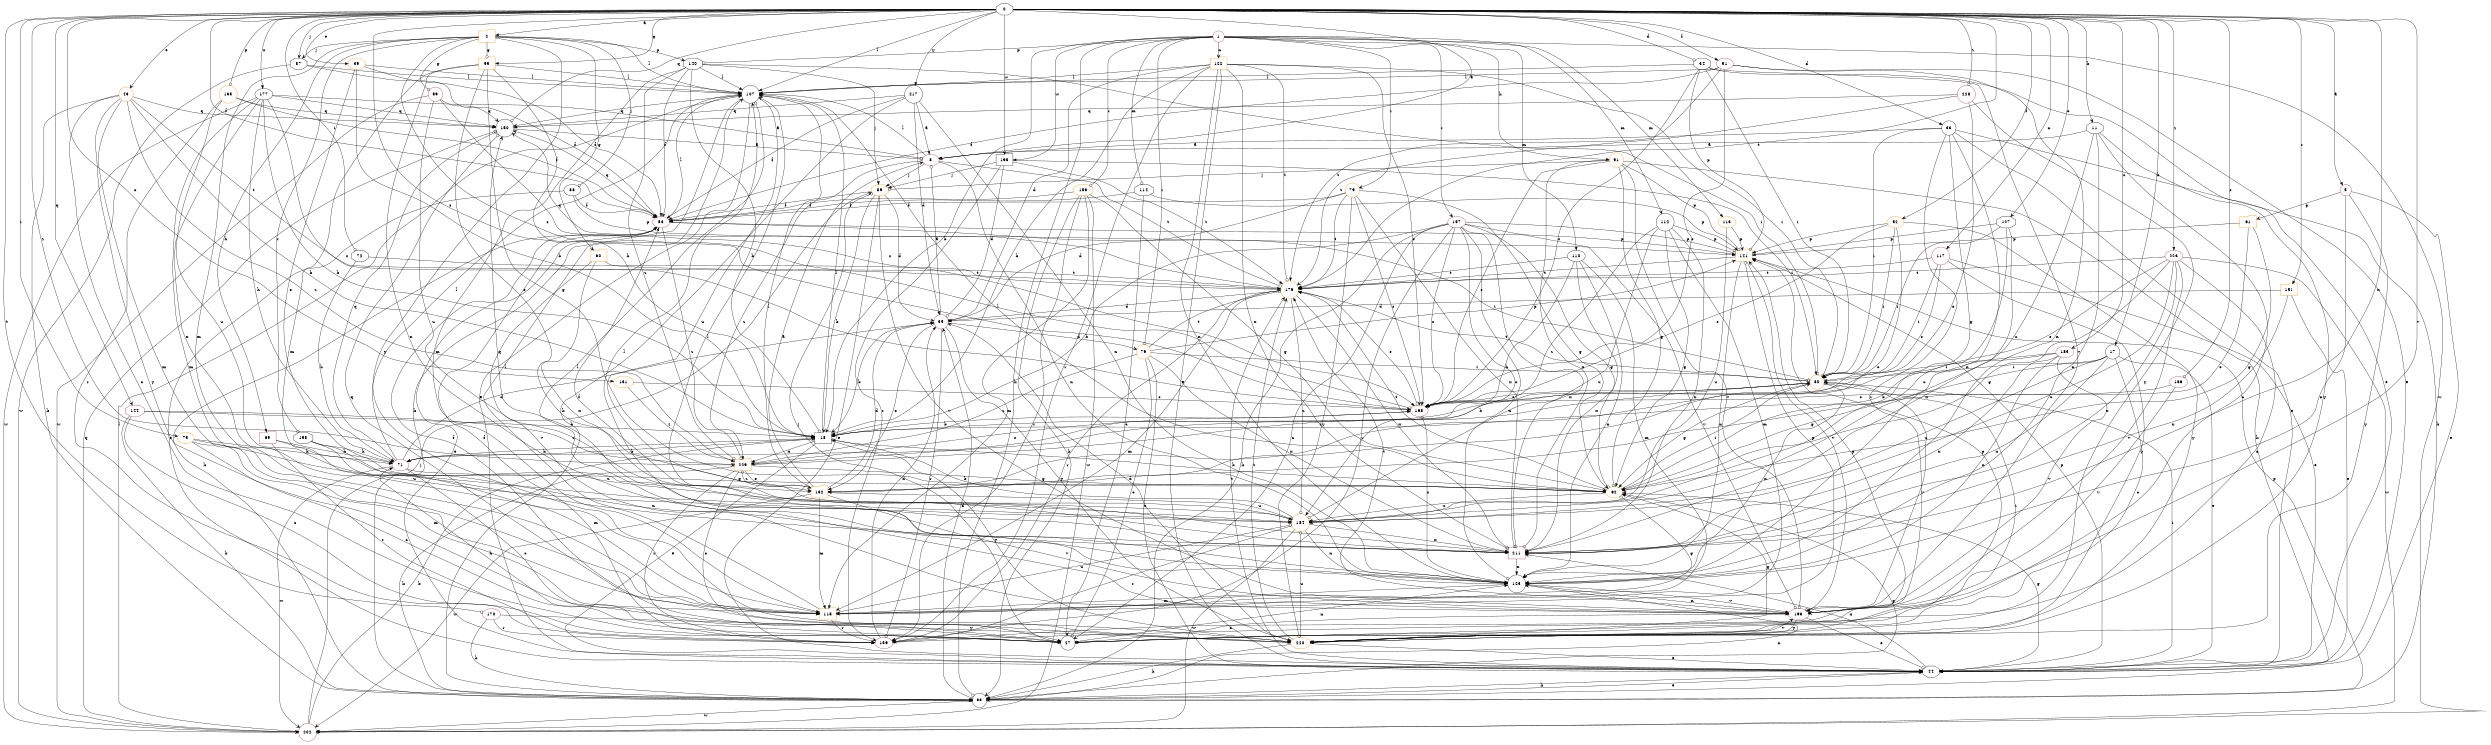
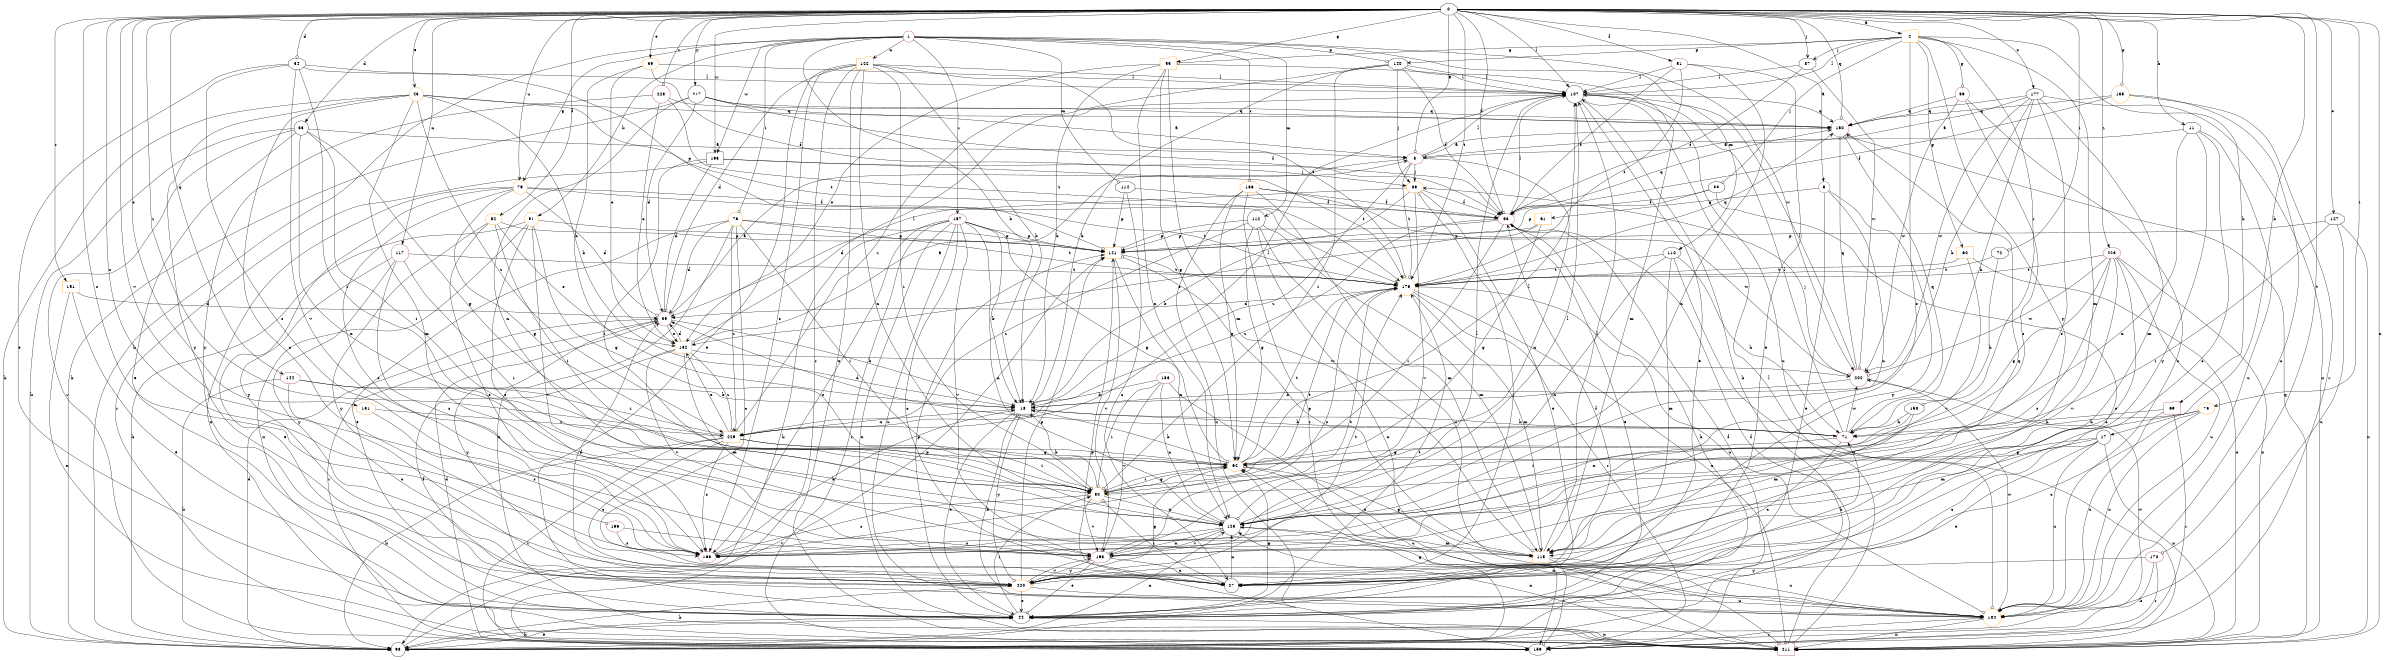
(1738, 13) -> (919, 13)
(1391, 111) -> (563, 111)
(505, 128) -> (1840, 128)
(1250, 173) -> none
(1727, 222) -> none
(1673, 313) -> none
(1037, 334) -> (690, 258)
(1260, 506) -> (424, 479)
(884, 643) -> (1538, 650)
